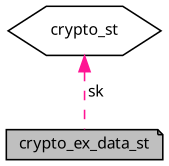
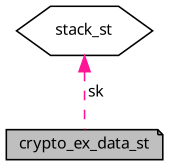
(85, 31) -> (85, 31)
